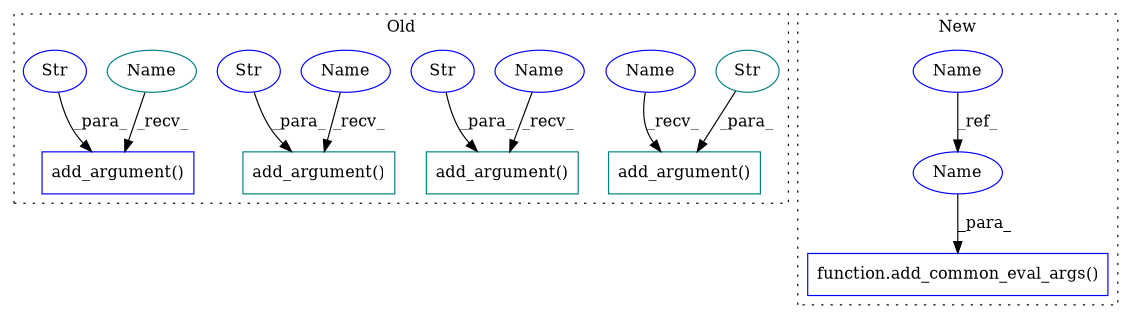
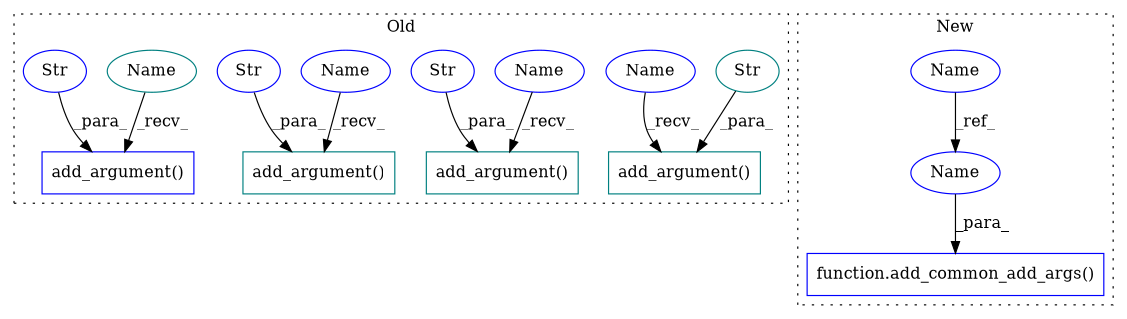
(958, 274) -> (955, 274)
